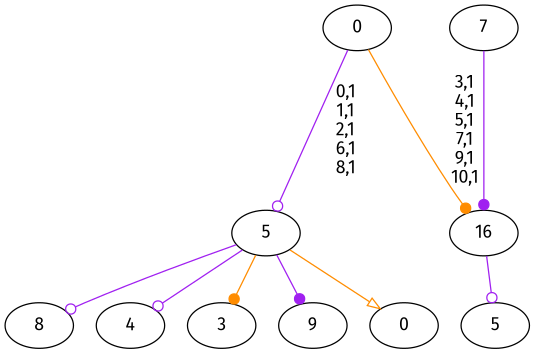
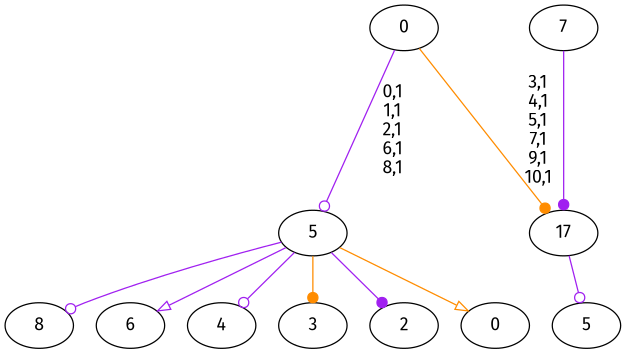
(484, 233) -> (564, 233)
none -> (130, 326)
(313, 326) -> (404, 326)
